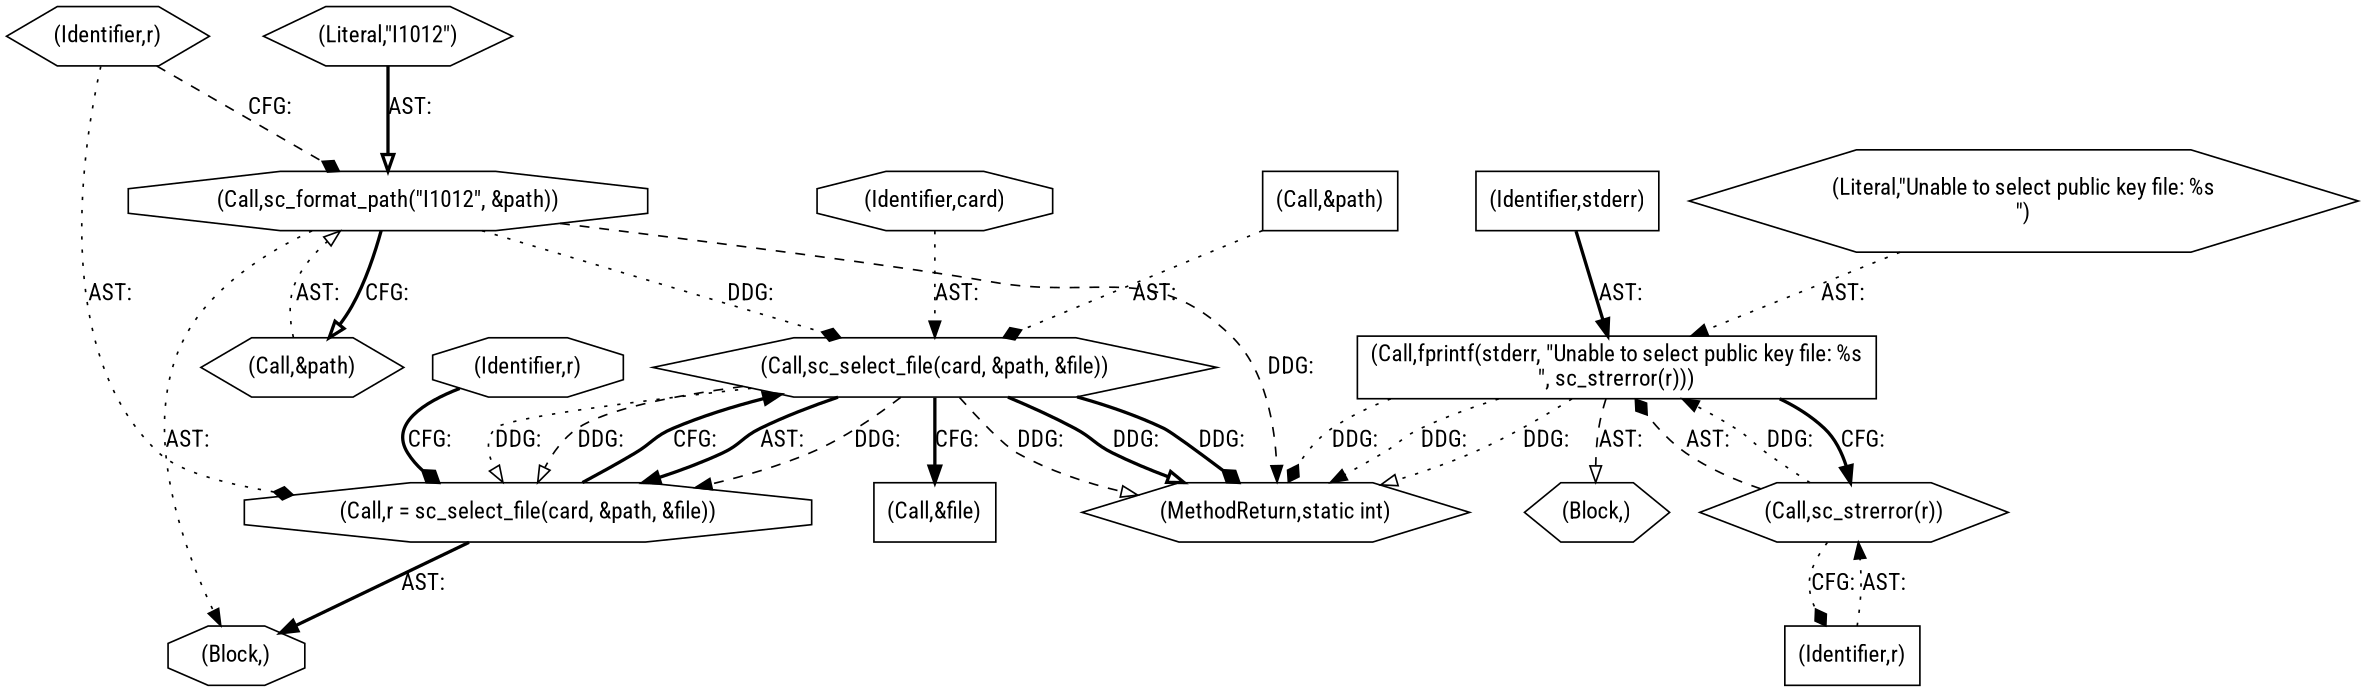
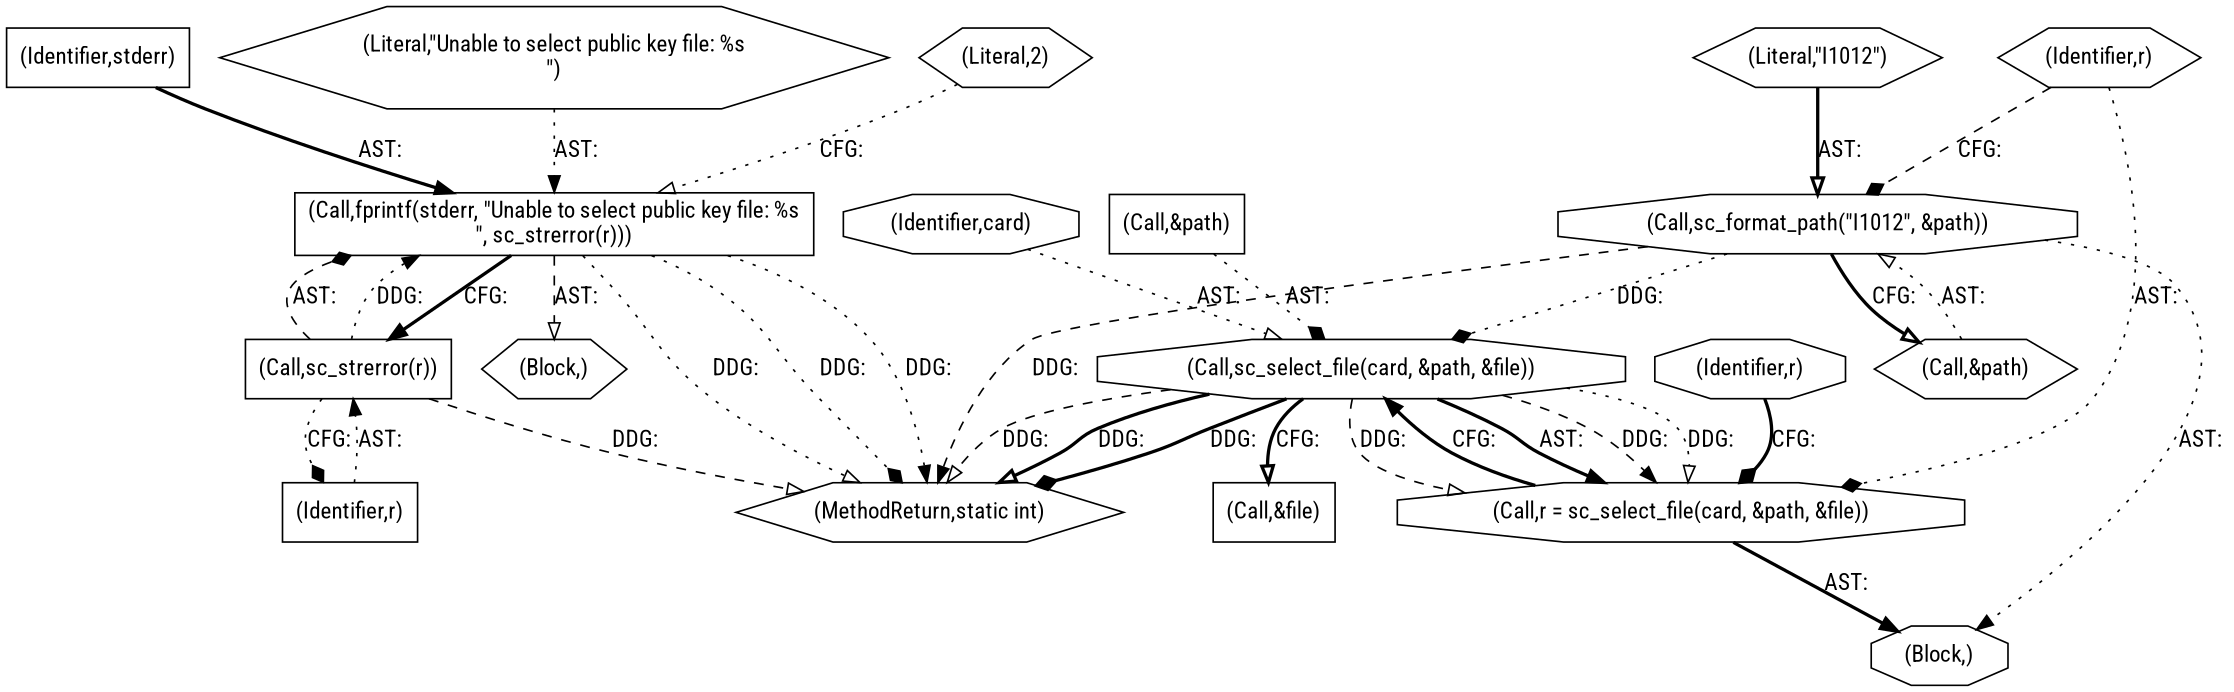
none -> (1006, 58)
(935, 285) -> (1147, 291)
(935, 367) -> (1361, 369)
(935, 432) -> (1276, 427)
none -> (606, 452)
(1854, 512) -> (348, 369)
